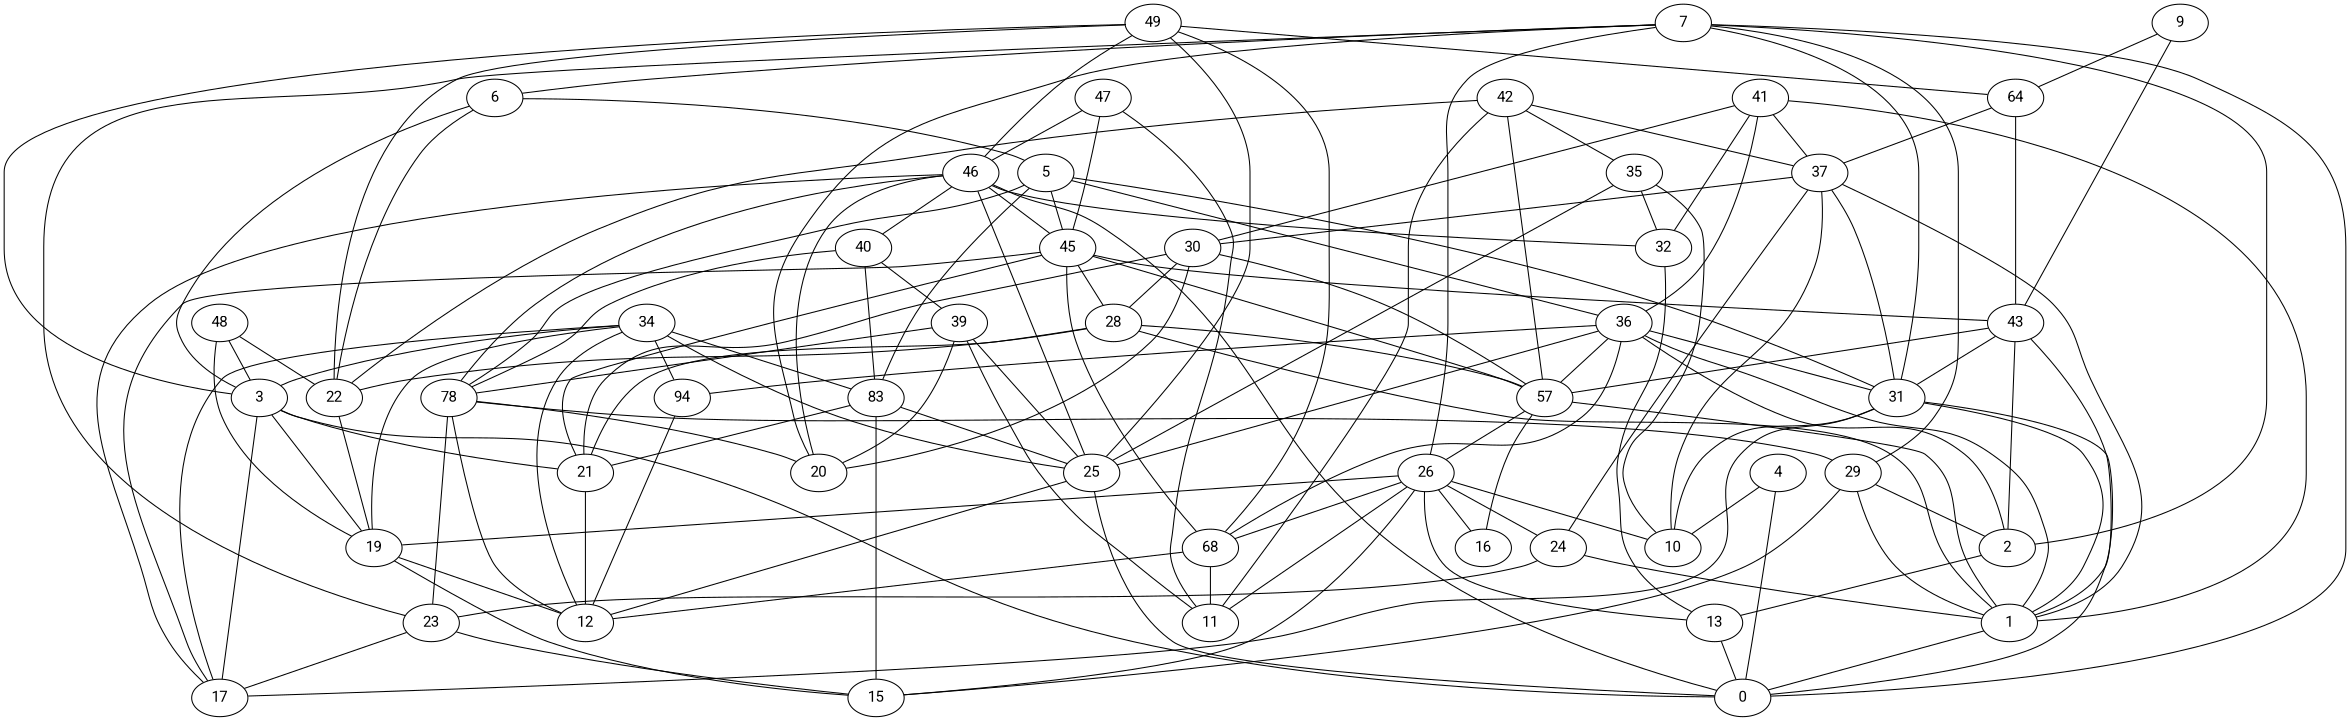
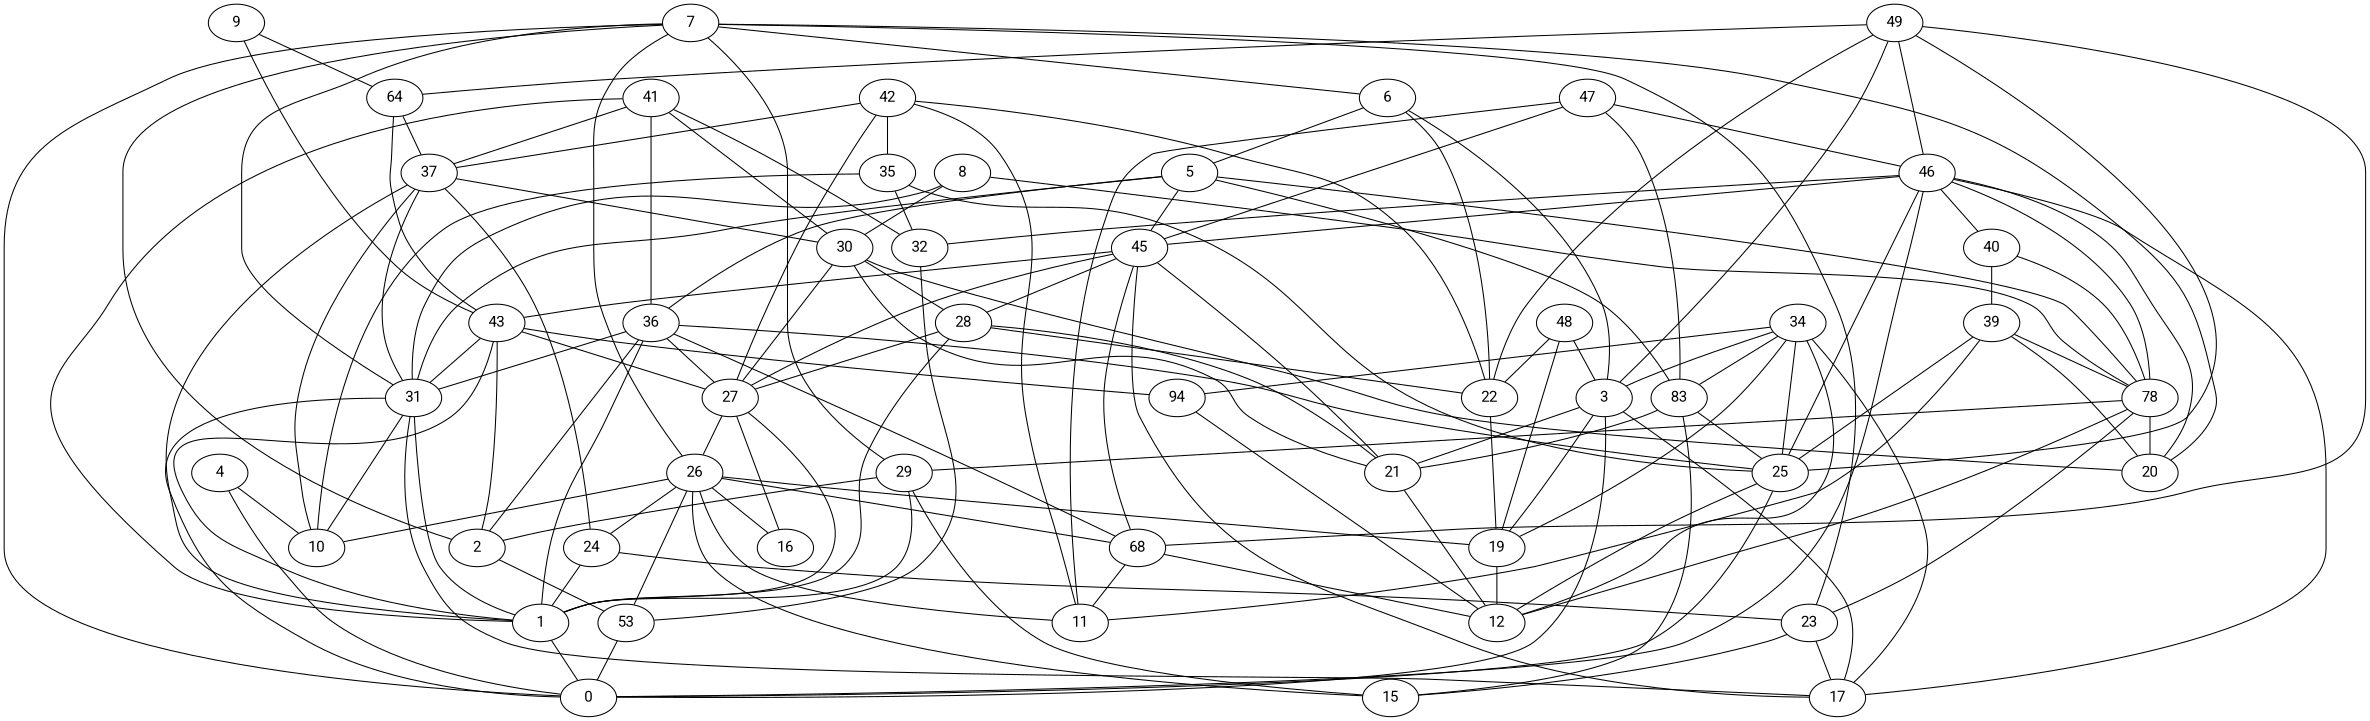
none -> (963, 173)
(870, 326) -> (1669, 244)
(1152, 354) -> (852, 368)
(1545, 398) -> (730, 398)
(1715, 623) -> (626, 623)
(577, 650) -> none
